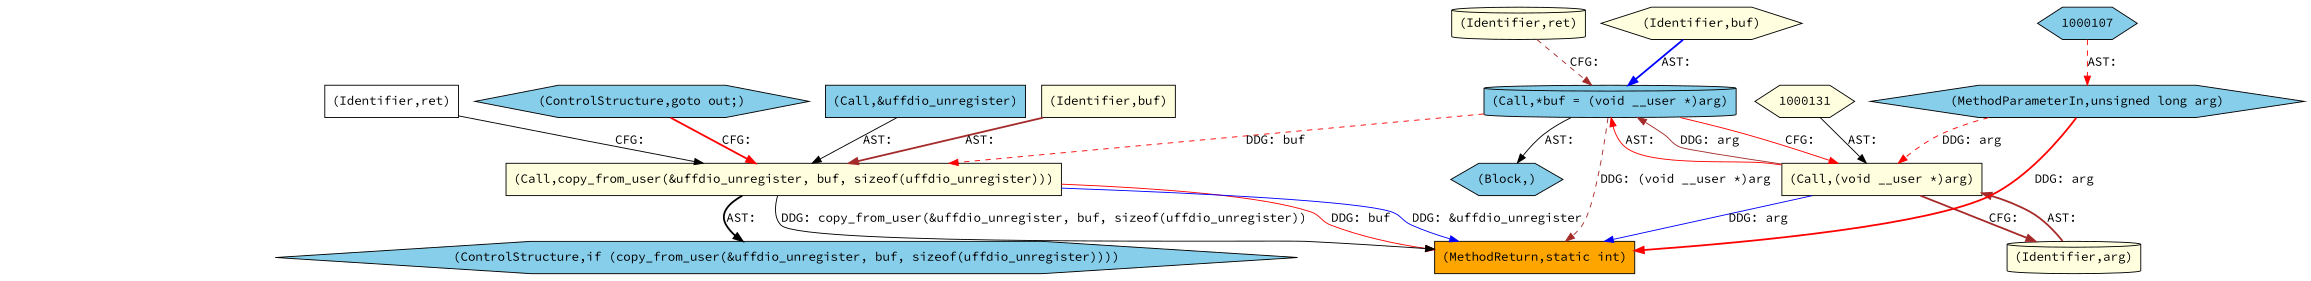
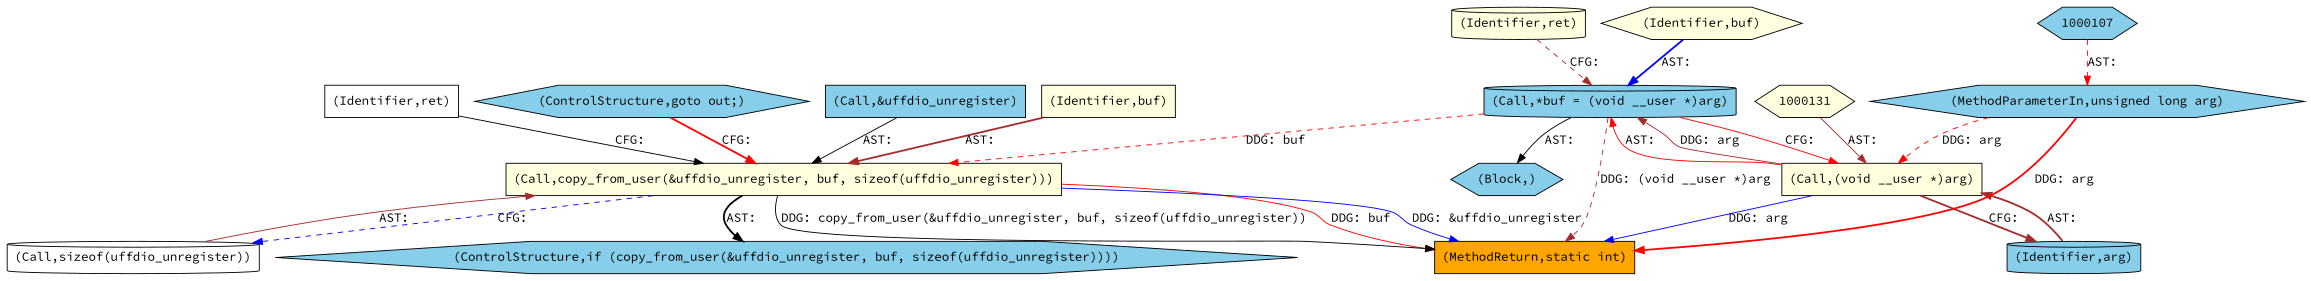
(1840, 137) -> (1840, 137)
none -> (133, 258)
(2074, 258) -> (2074, 258)
